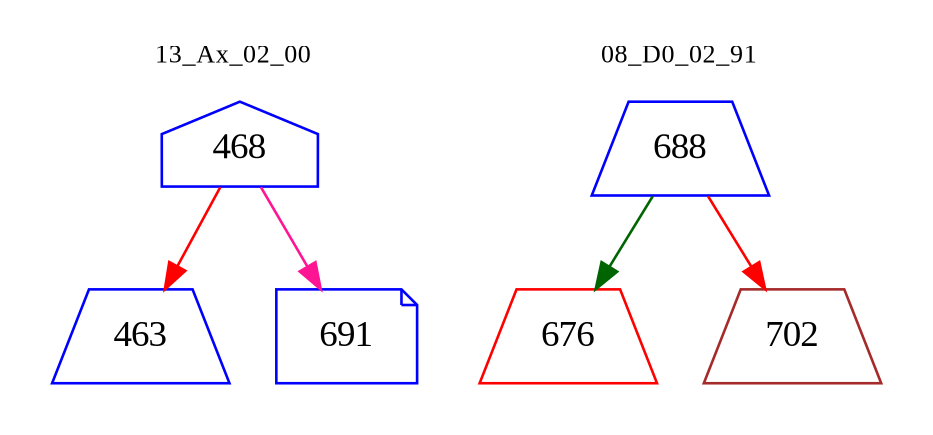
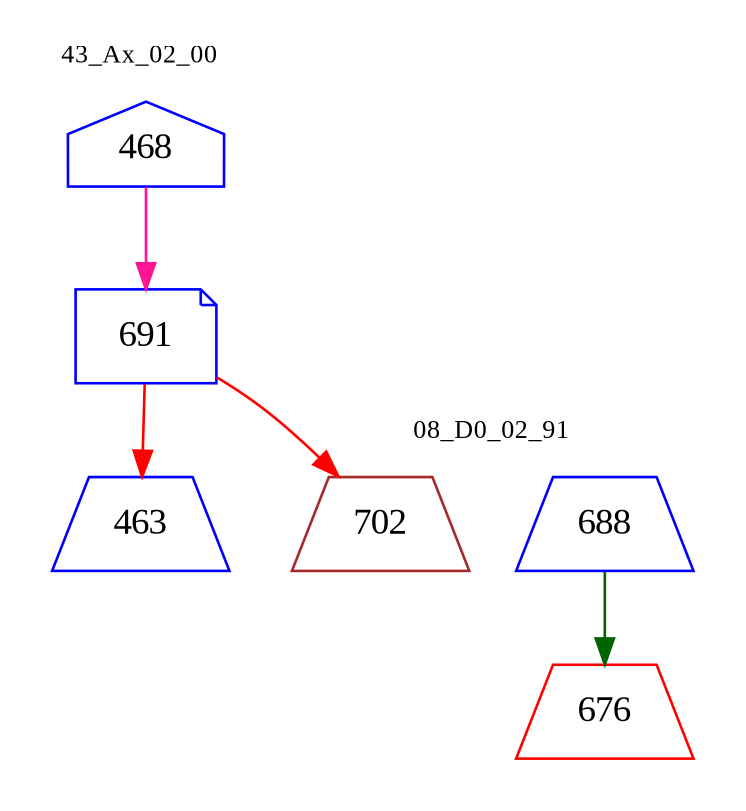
(235, 56) -> (141, 56)
(199, 227) -> (144, 417)
(730, 231) -> (288, 429)
